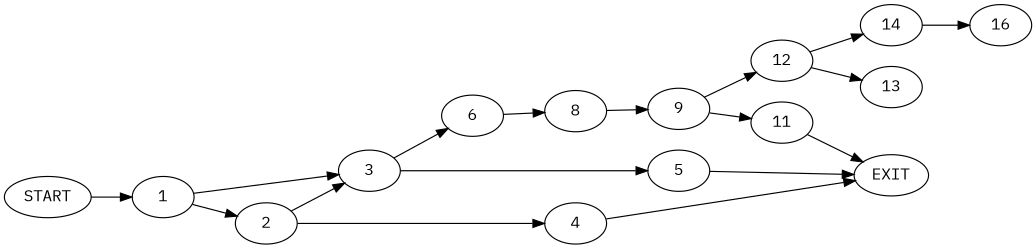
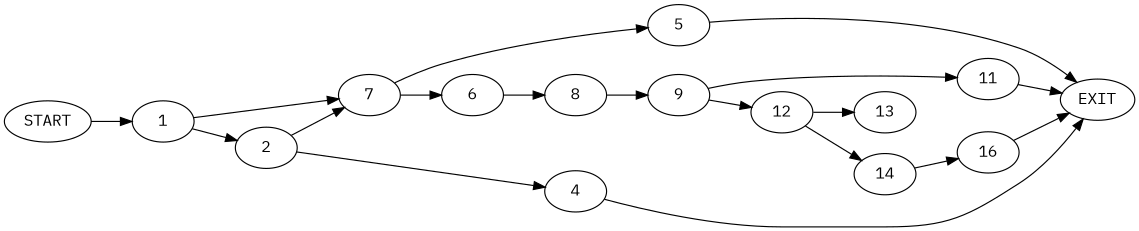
none -> (1036, 129)
(369, 171) -> (369, 95)
